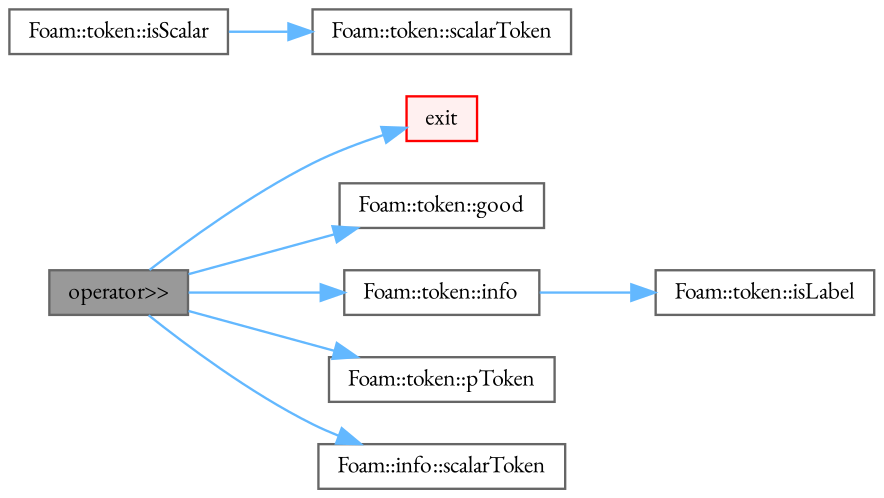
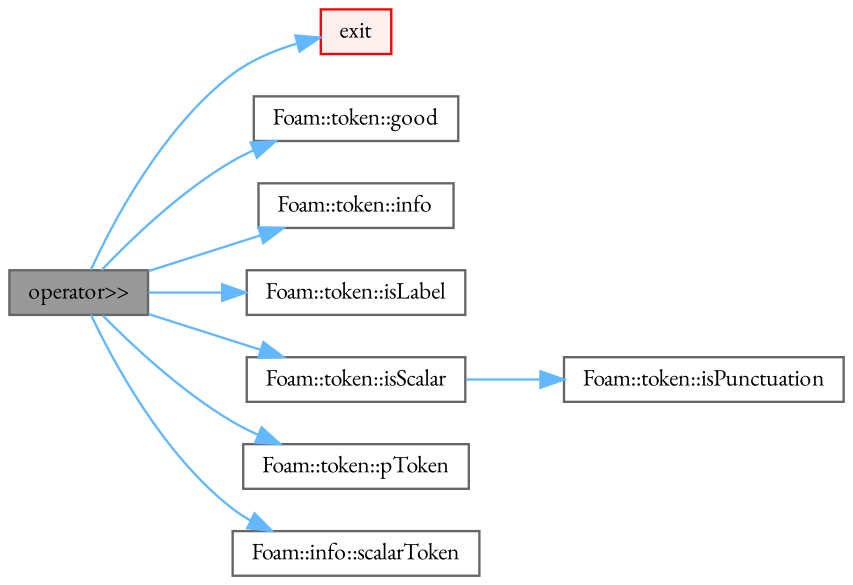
(442, 32) -> (704, 380)
(585, 293) -> (185, 293)
none -> (204, 332)
